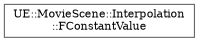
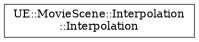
(99, 21) -> (99, 21)
